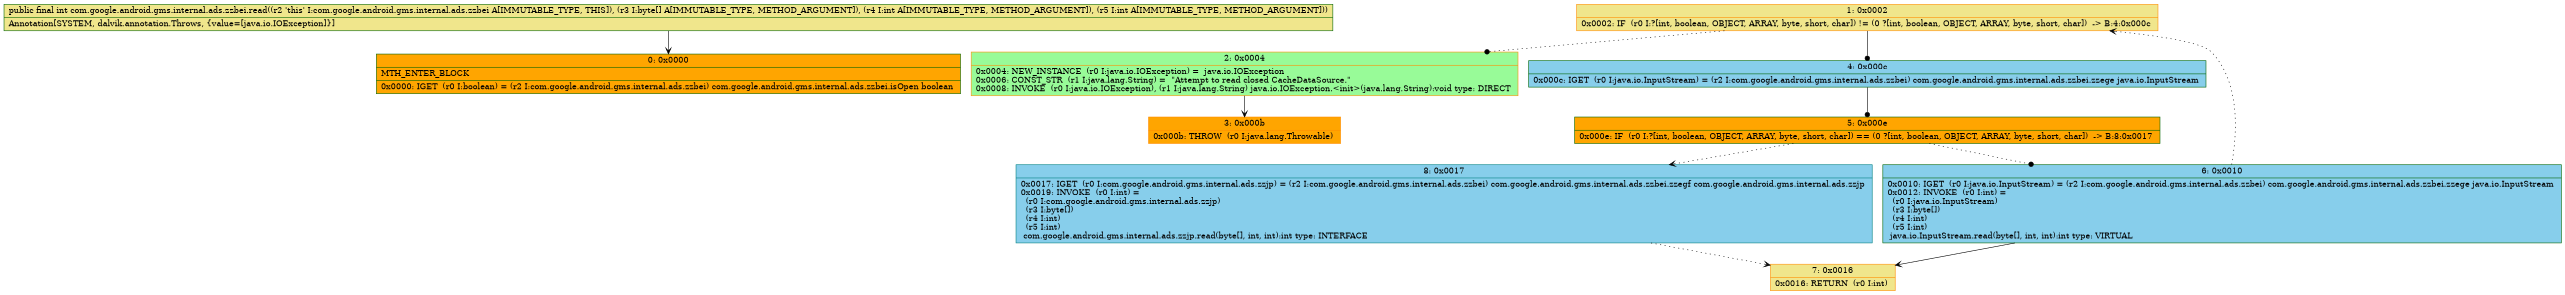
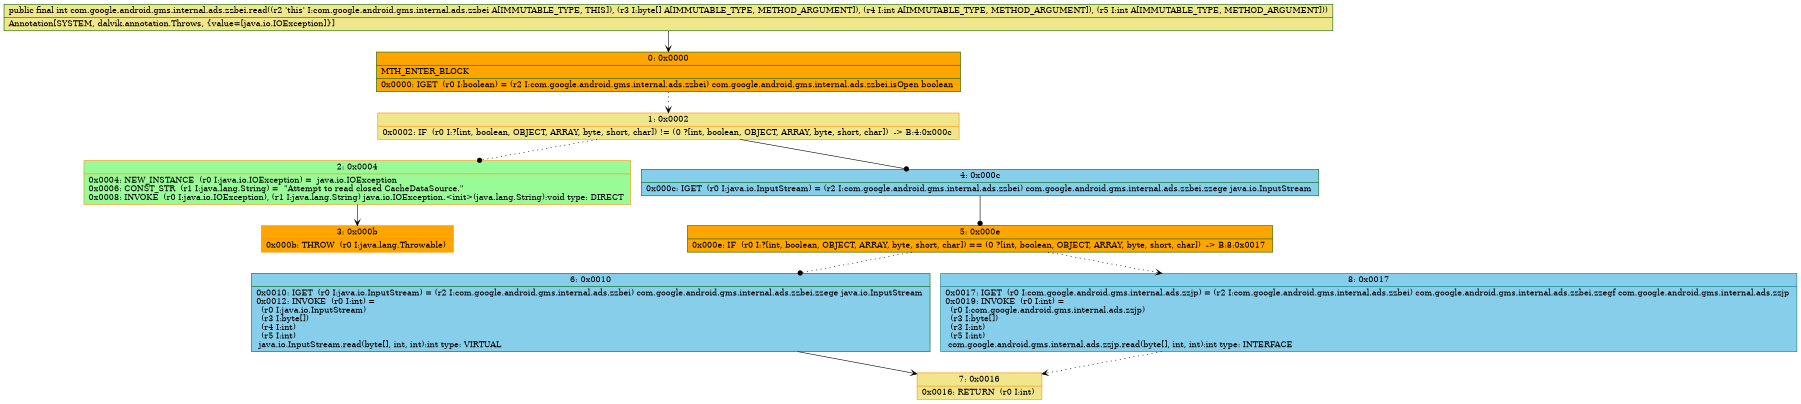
(2217, 60) -> (668, 99)
(1041, 219) -> (965, 327)
